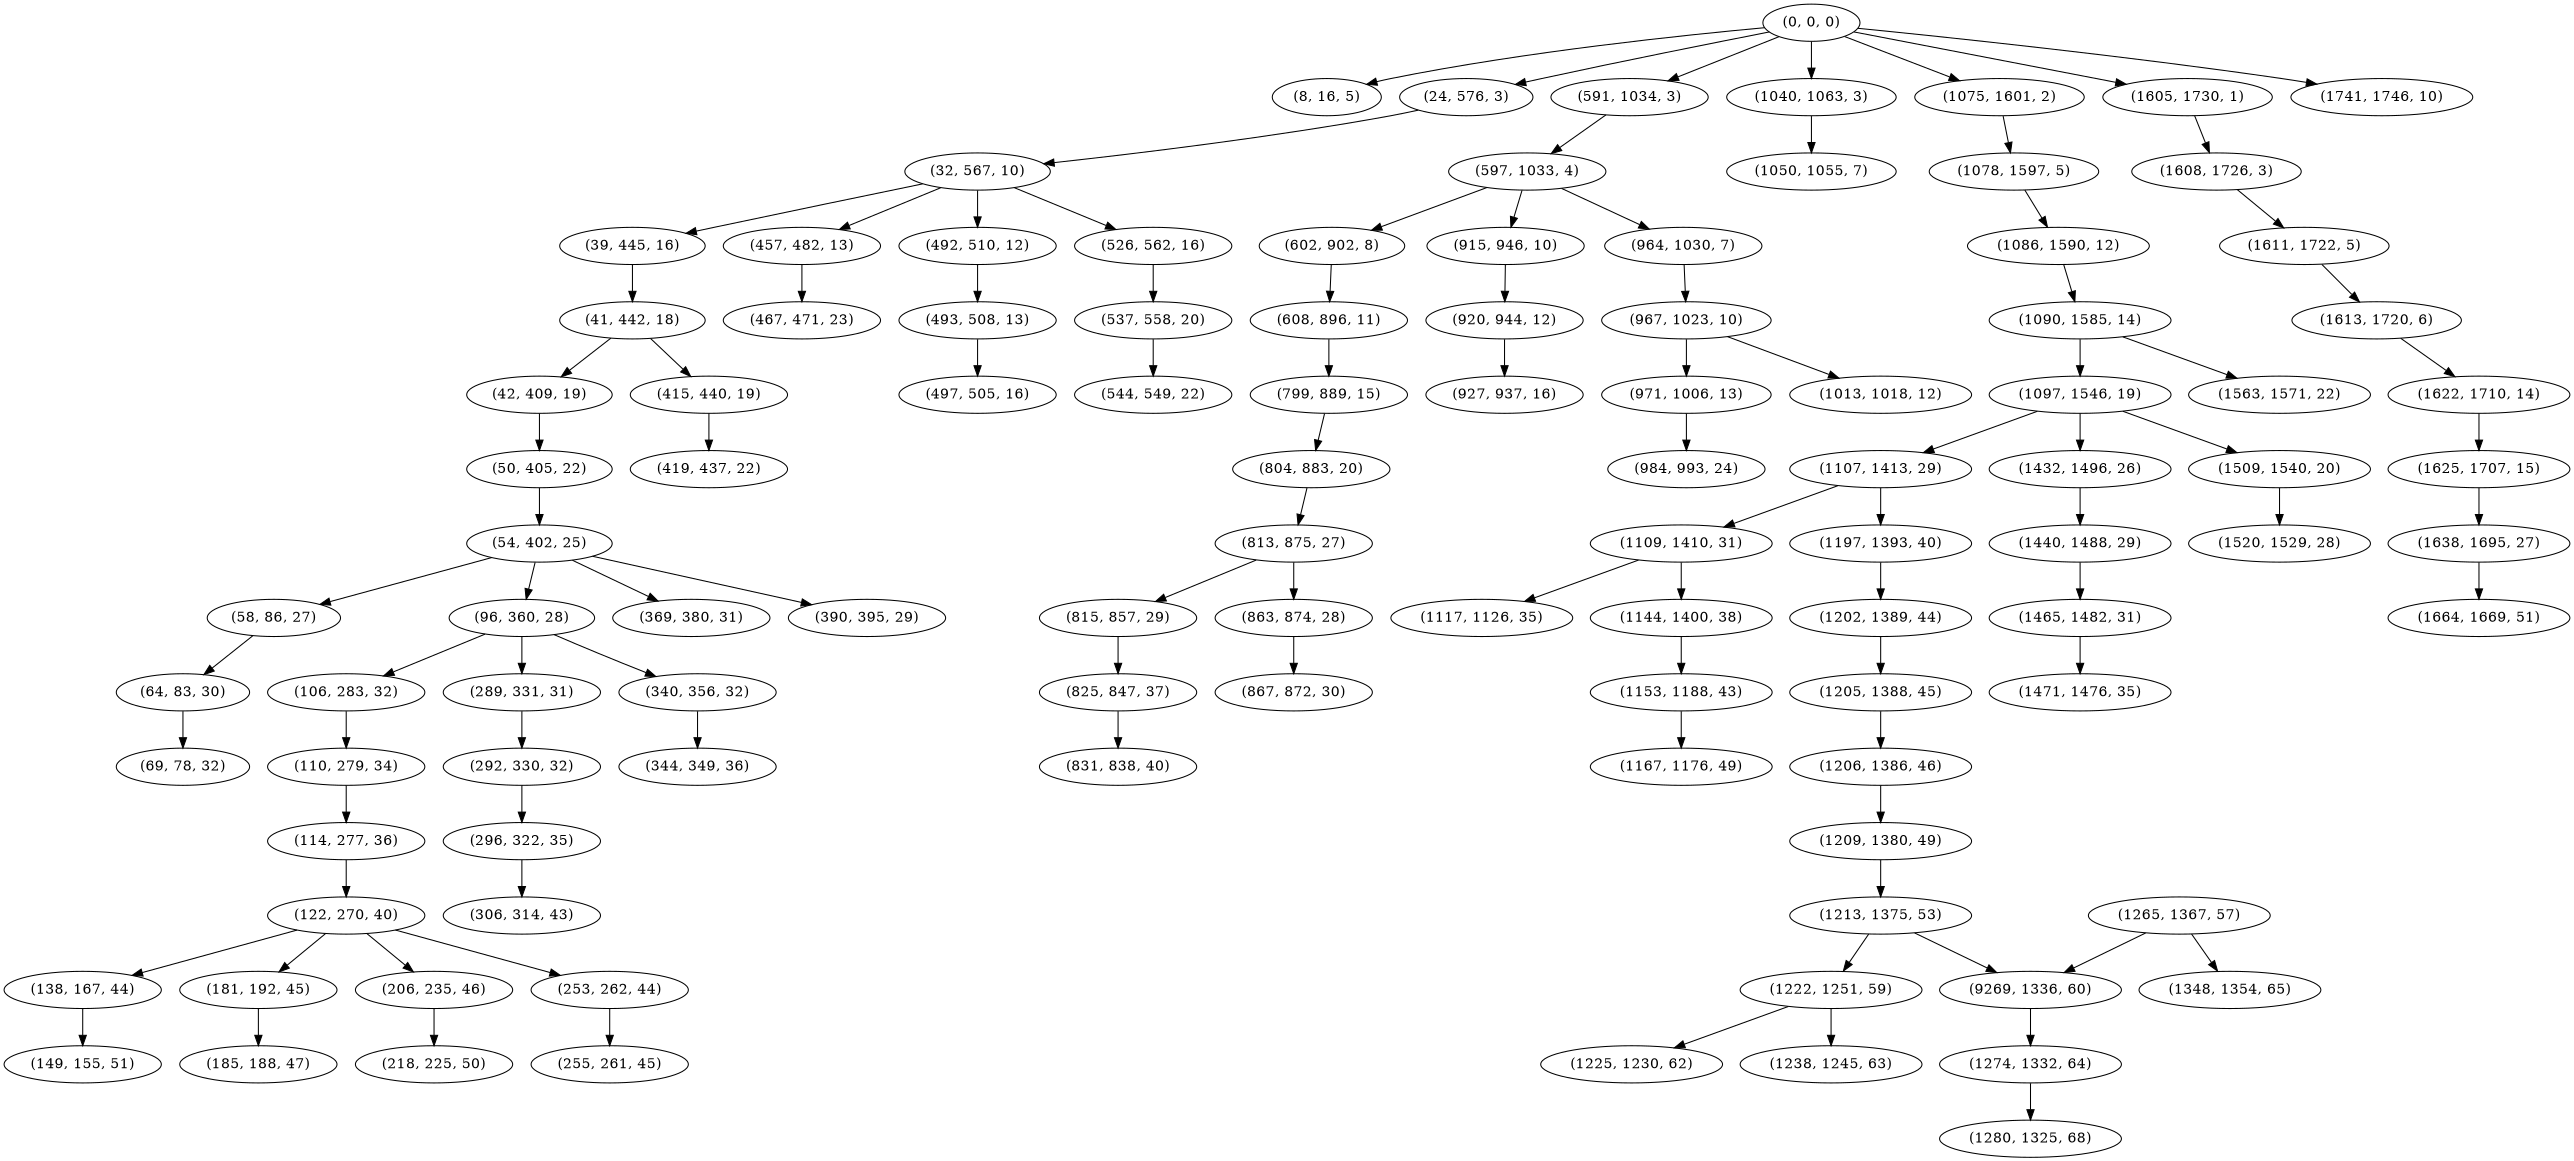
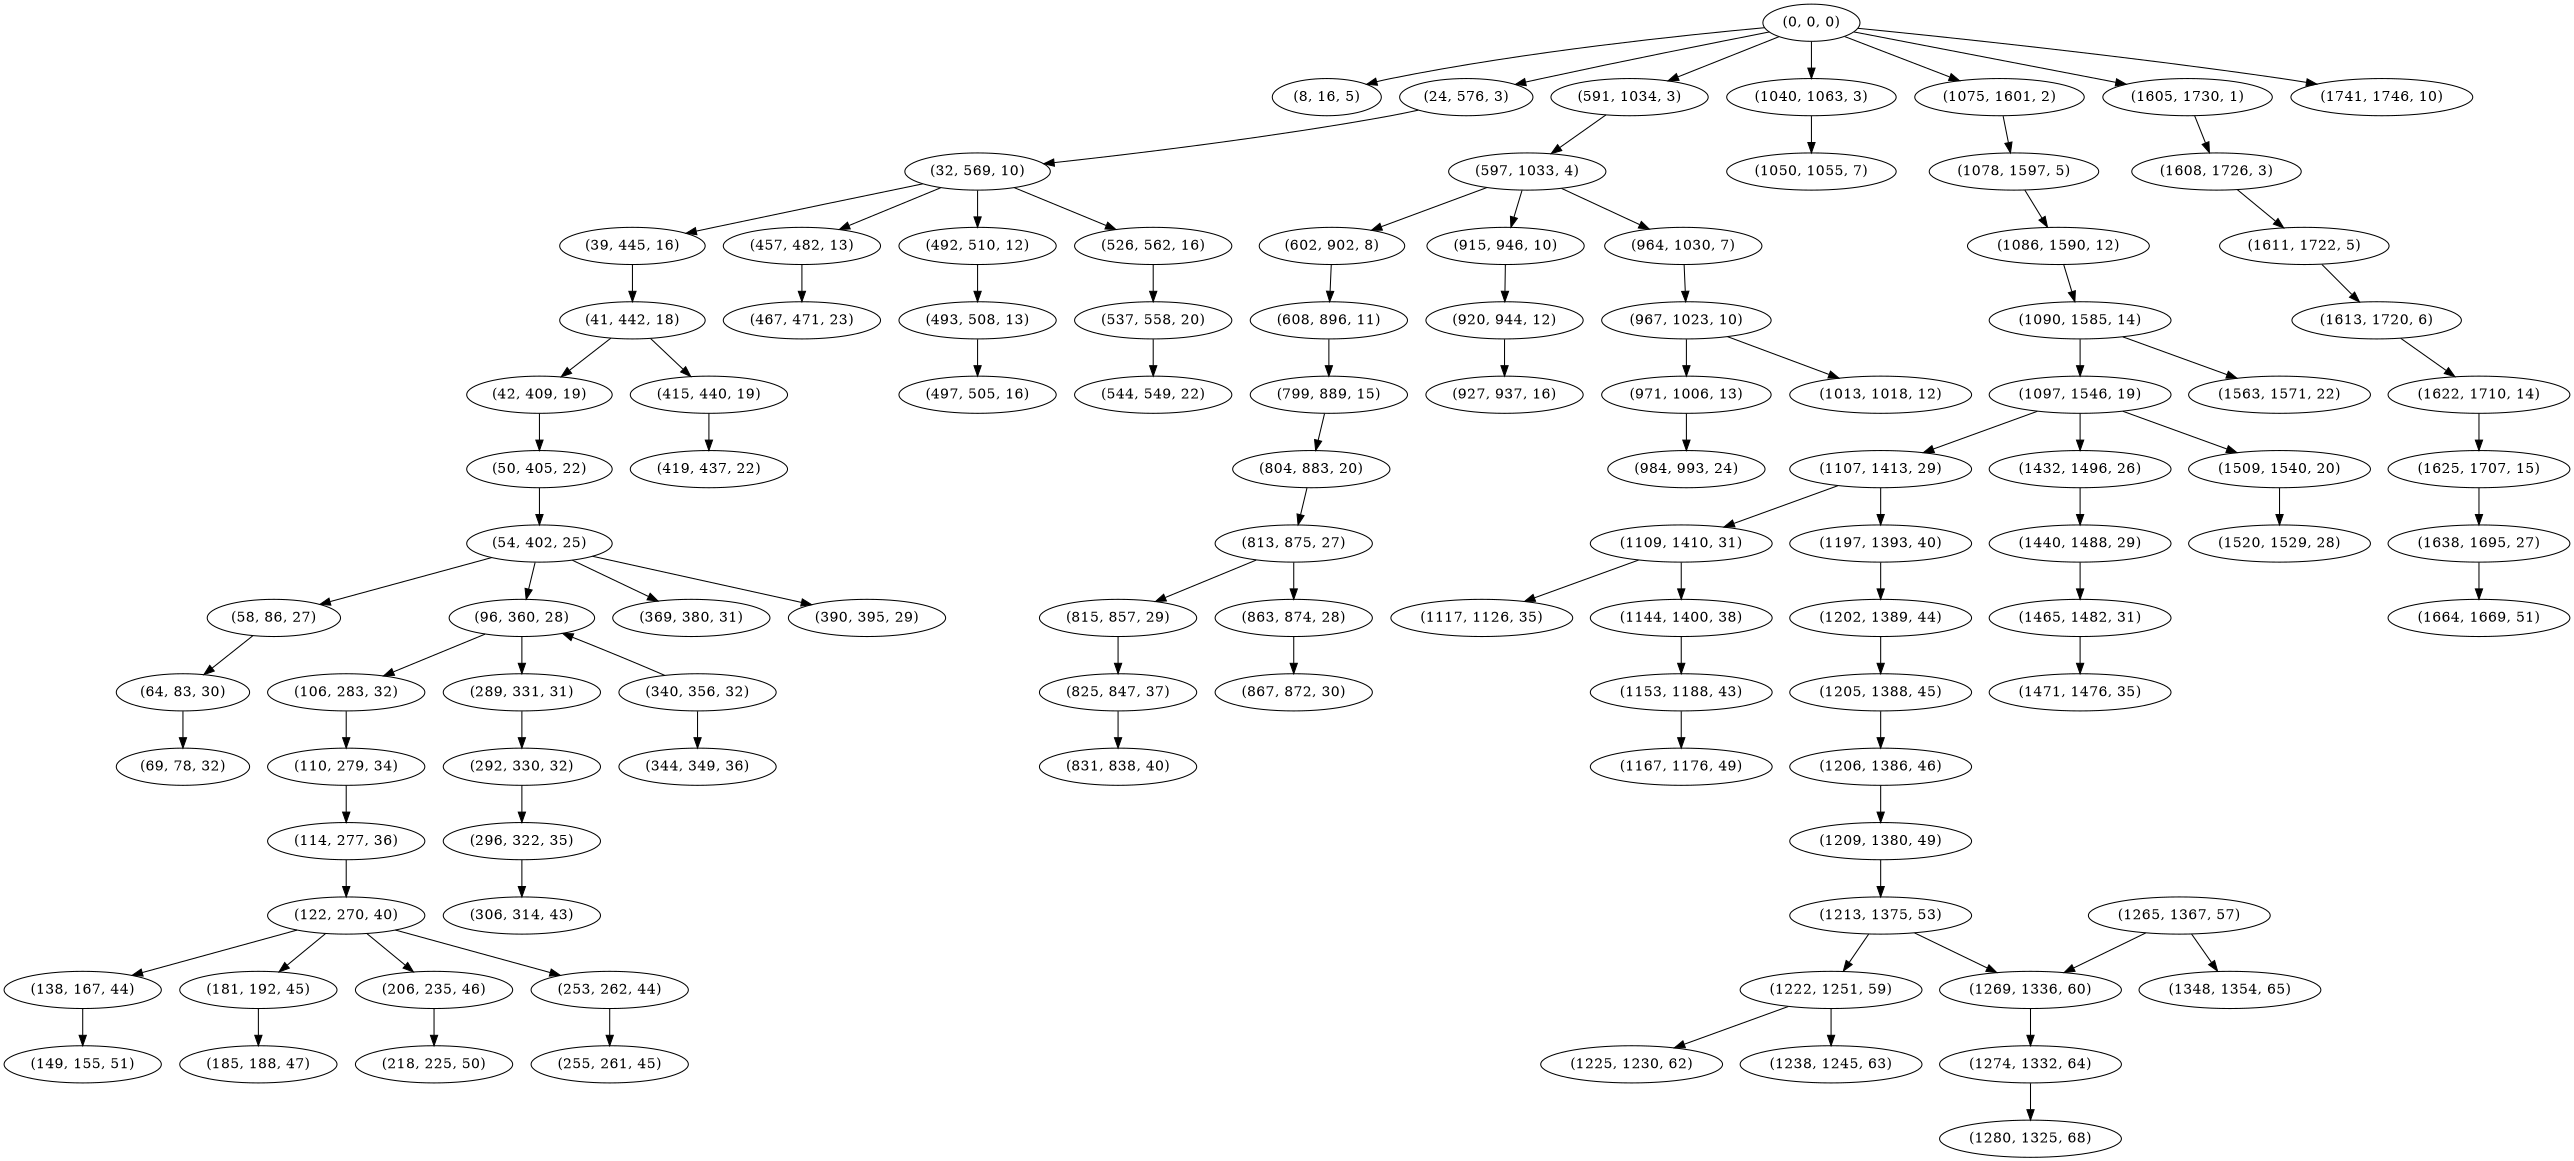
(978, 172) -> (978, 172)
(600, 654) -> (619, 656)
(2031, 990) -> (2031, 990)
